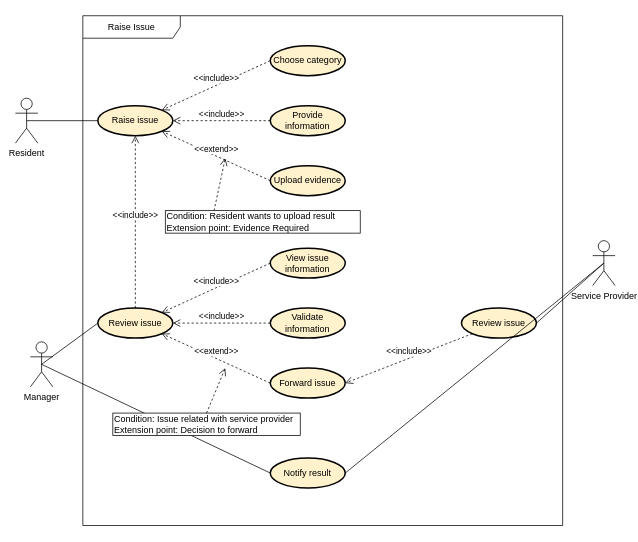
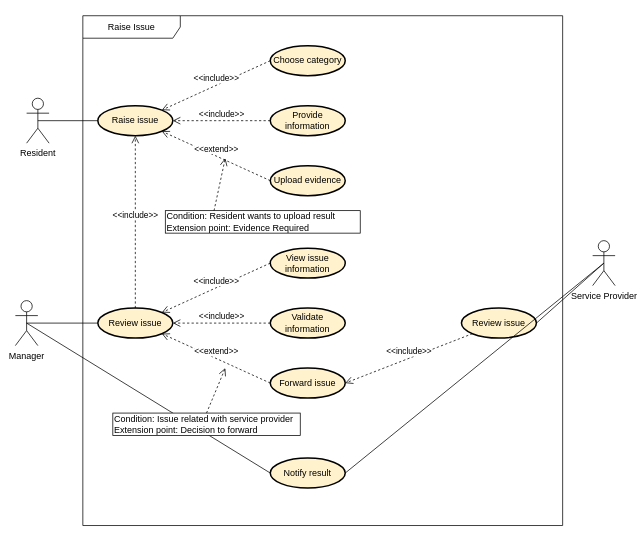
(27, 120) -> (38, 120)
(42, 364) -> (27, 323)
